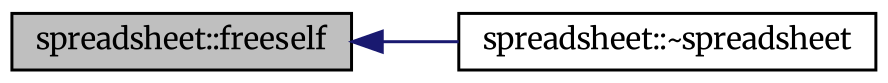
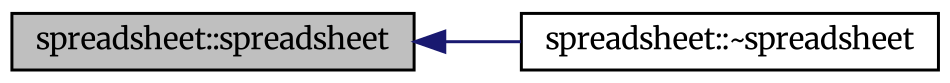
(182, 42) -> (213, 42)
